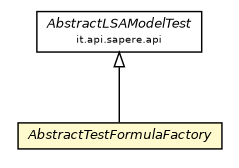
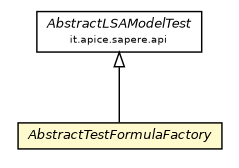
(119, 40) -> (119, 40)
